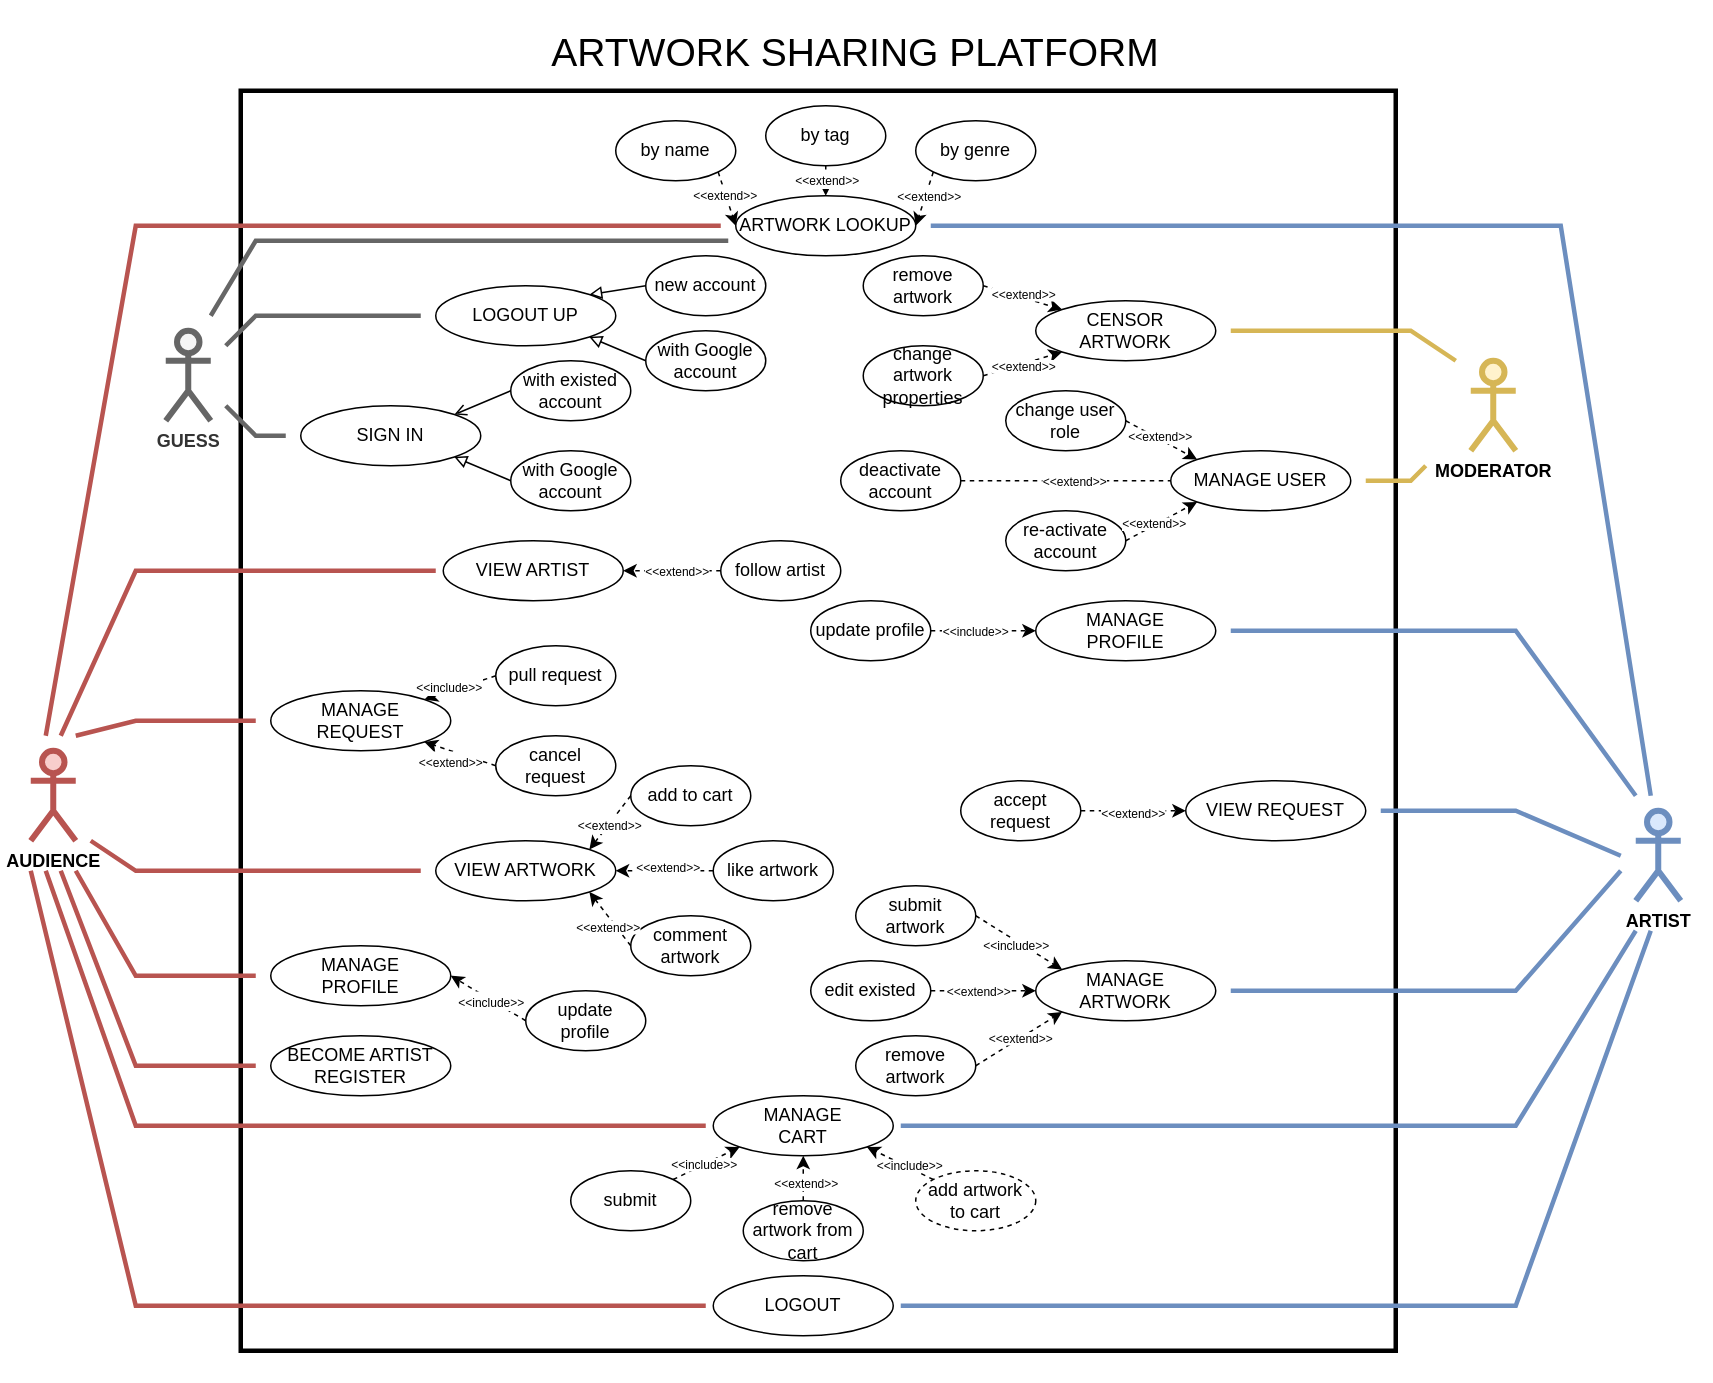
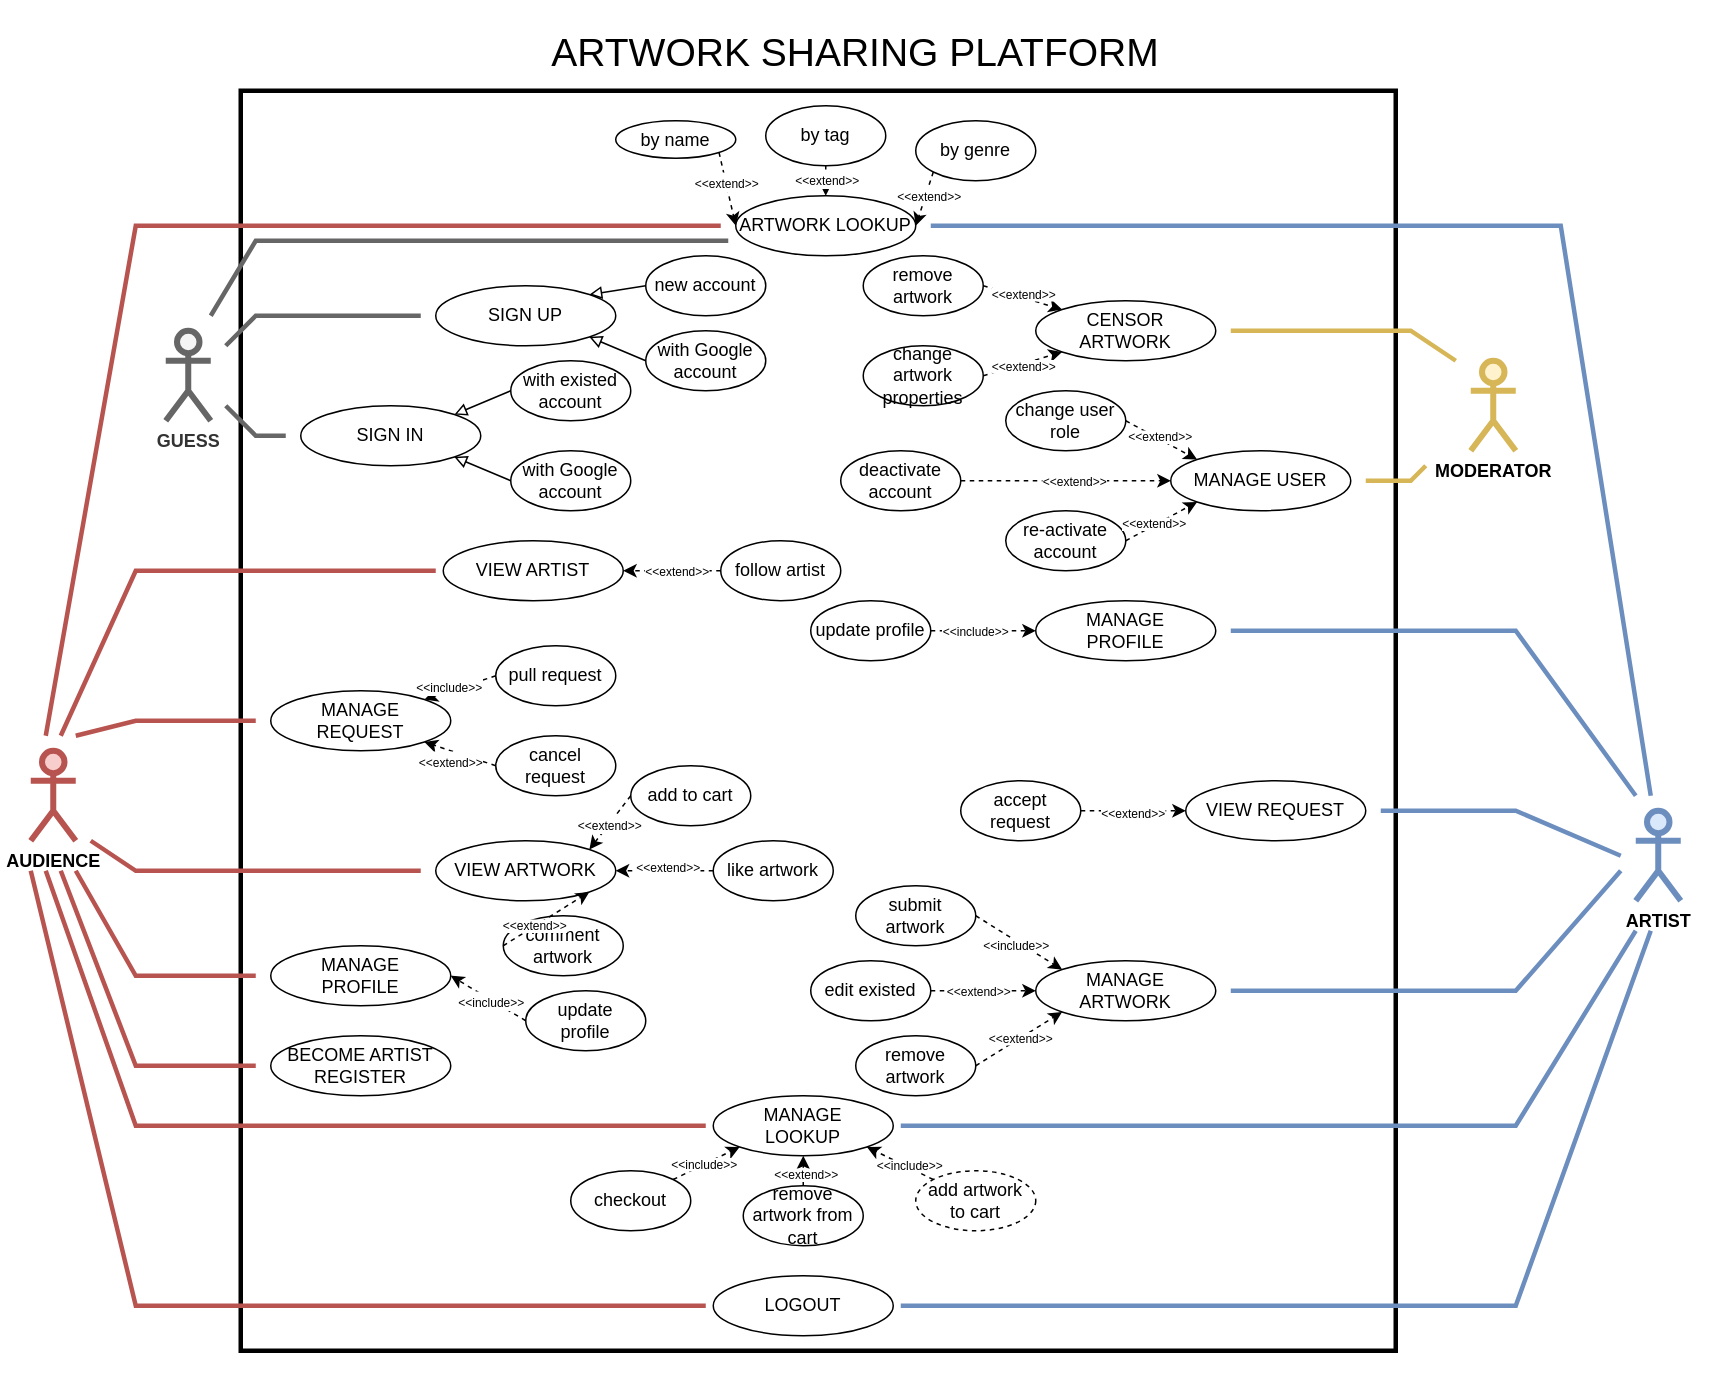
(676, 151) -> (676, 140)
(526, 316) -> (526, 316)
(463, 411) -> (467, 409)
(1163, 481) -> (1159, 481)
(691, 946) -> (563, 946)
(803, 1126) -> (803, 1126)
(631, 1201) -> (631, 1201)
(803, 1231) -> (803, 1216)
